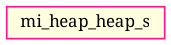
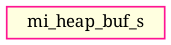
(86, 23) -> (86, 23)
